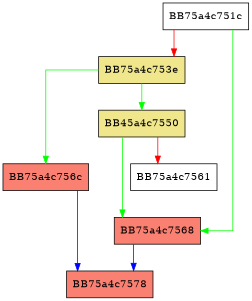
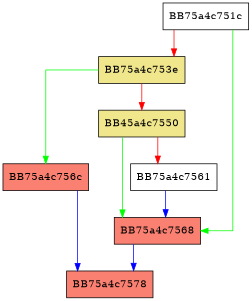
(142, 93) -> (142, 93)
none -> (166, 200)
